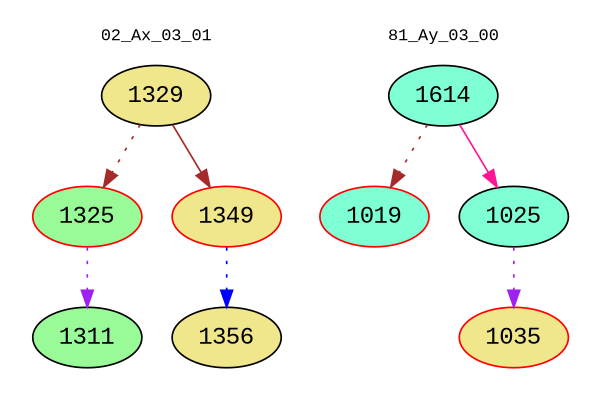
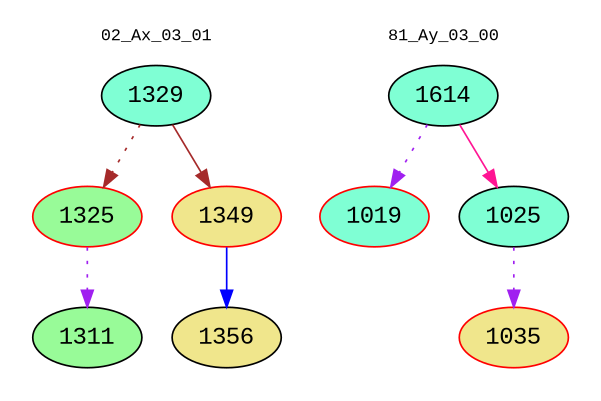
(156, 96) -> (156, 96)
(413, 149) -> (413, 149)
(227, 269) -> (227, 269)
